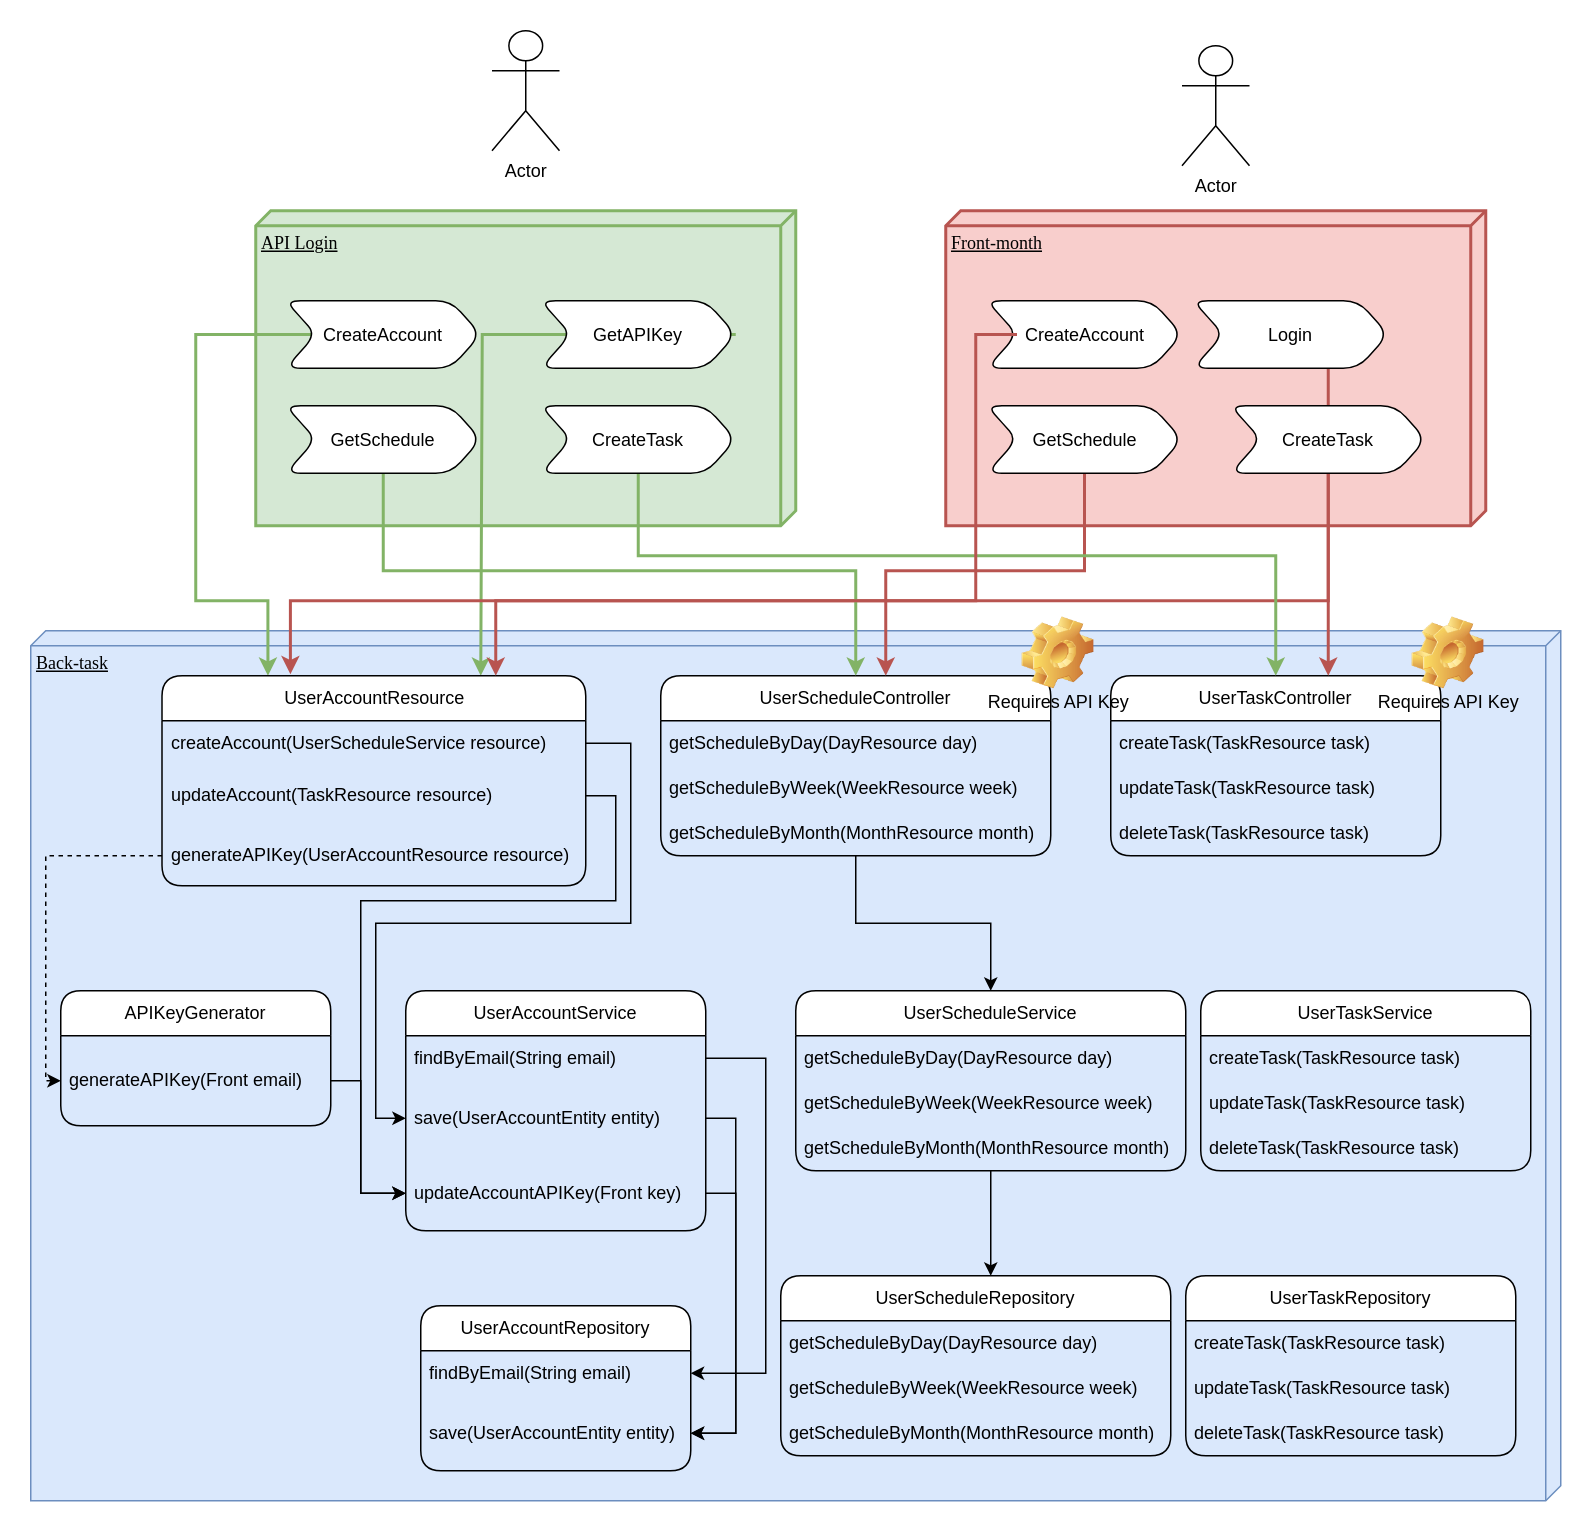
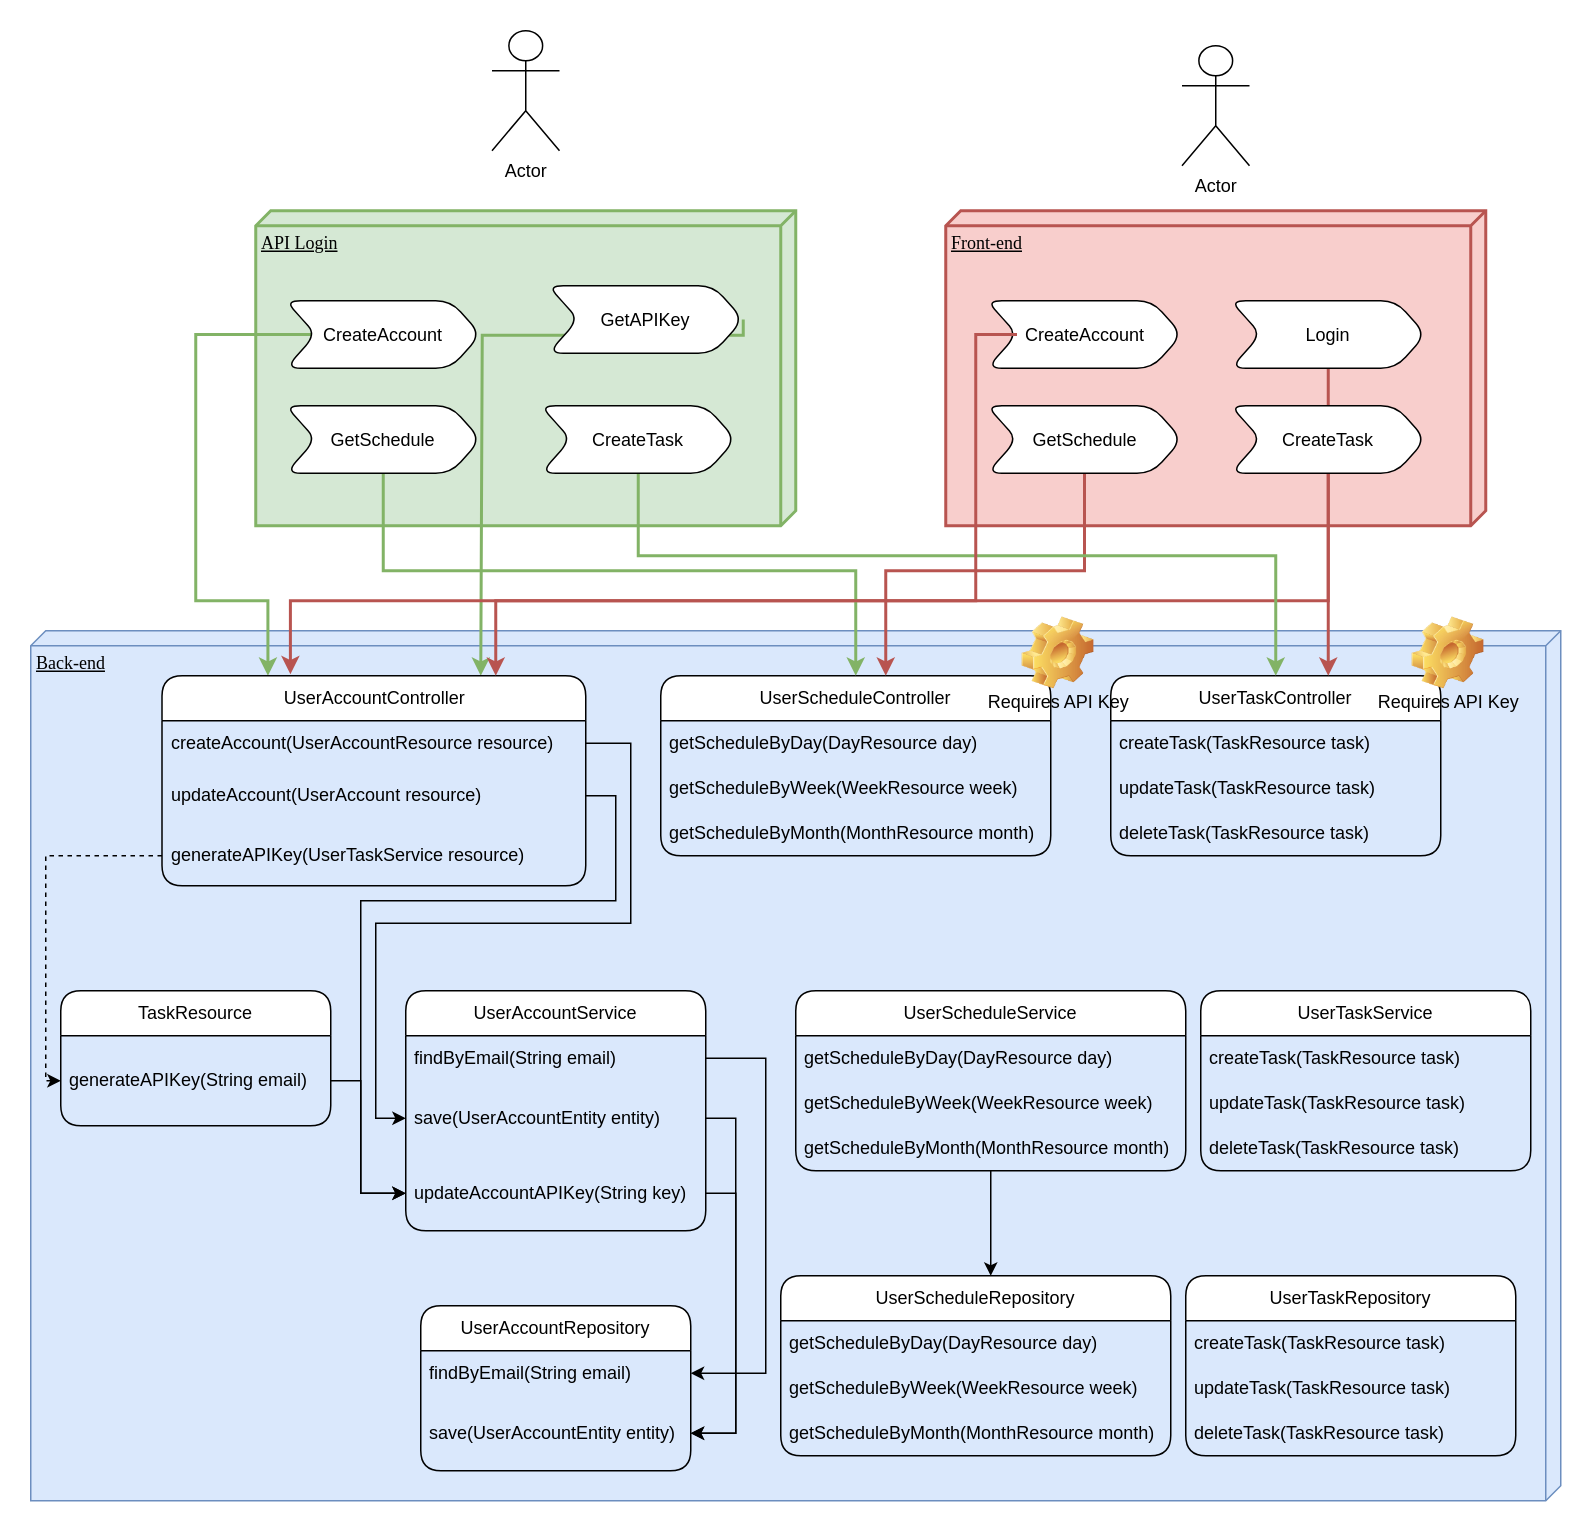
(1007, 244) -> (997, 244)
(638, 335) -> (646, 320)
(1291, 335) -> (1328, 335)
(82, 664) -> (77, 664)
(375, 698) -> (375, 698)
(377, 743) -> (377, 743)
(351, 796) -> (346, 796)
(377, 856) -> (369, 856)
(919, 923) -> none
(196, 1013) -> (196, 1013)
(197, 1081) -> (197, 1081)
(557, 1193) -> (557, 1193)
